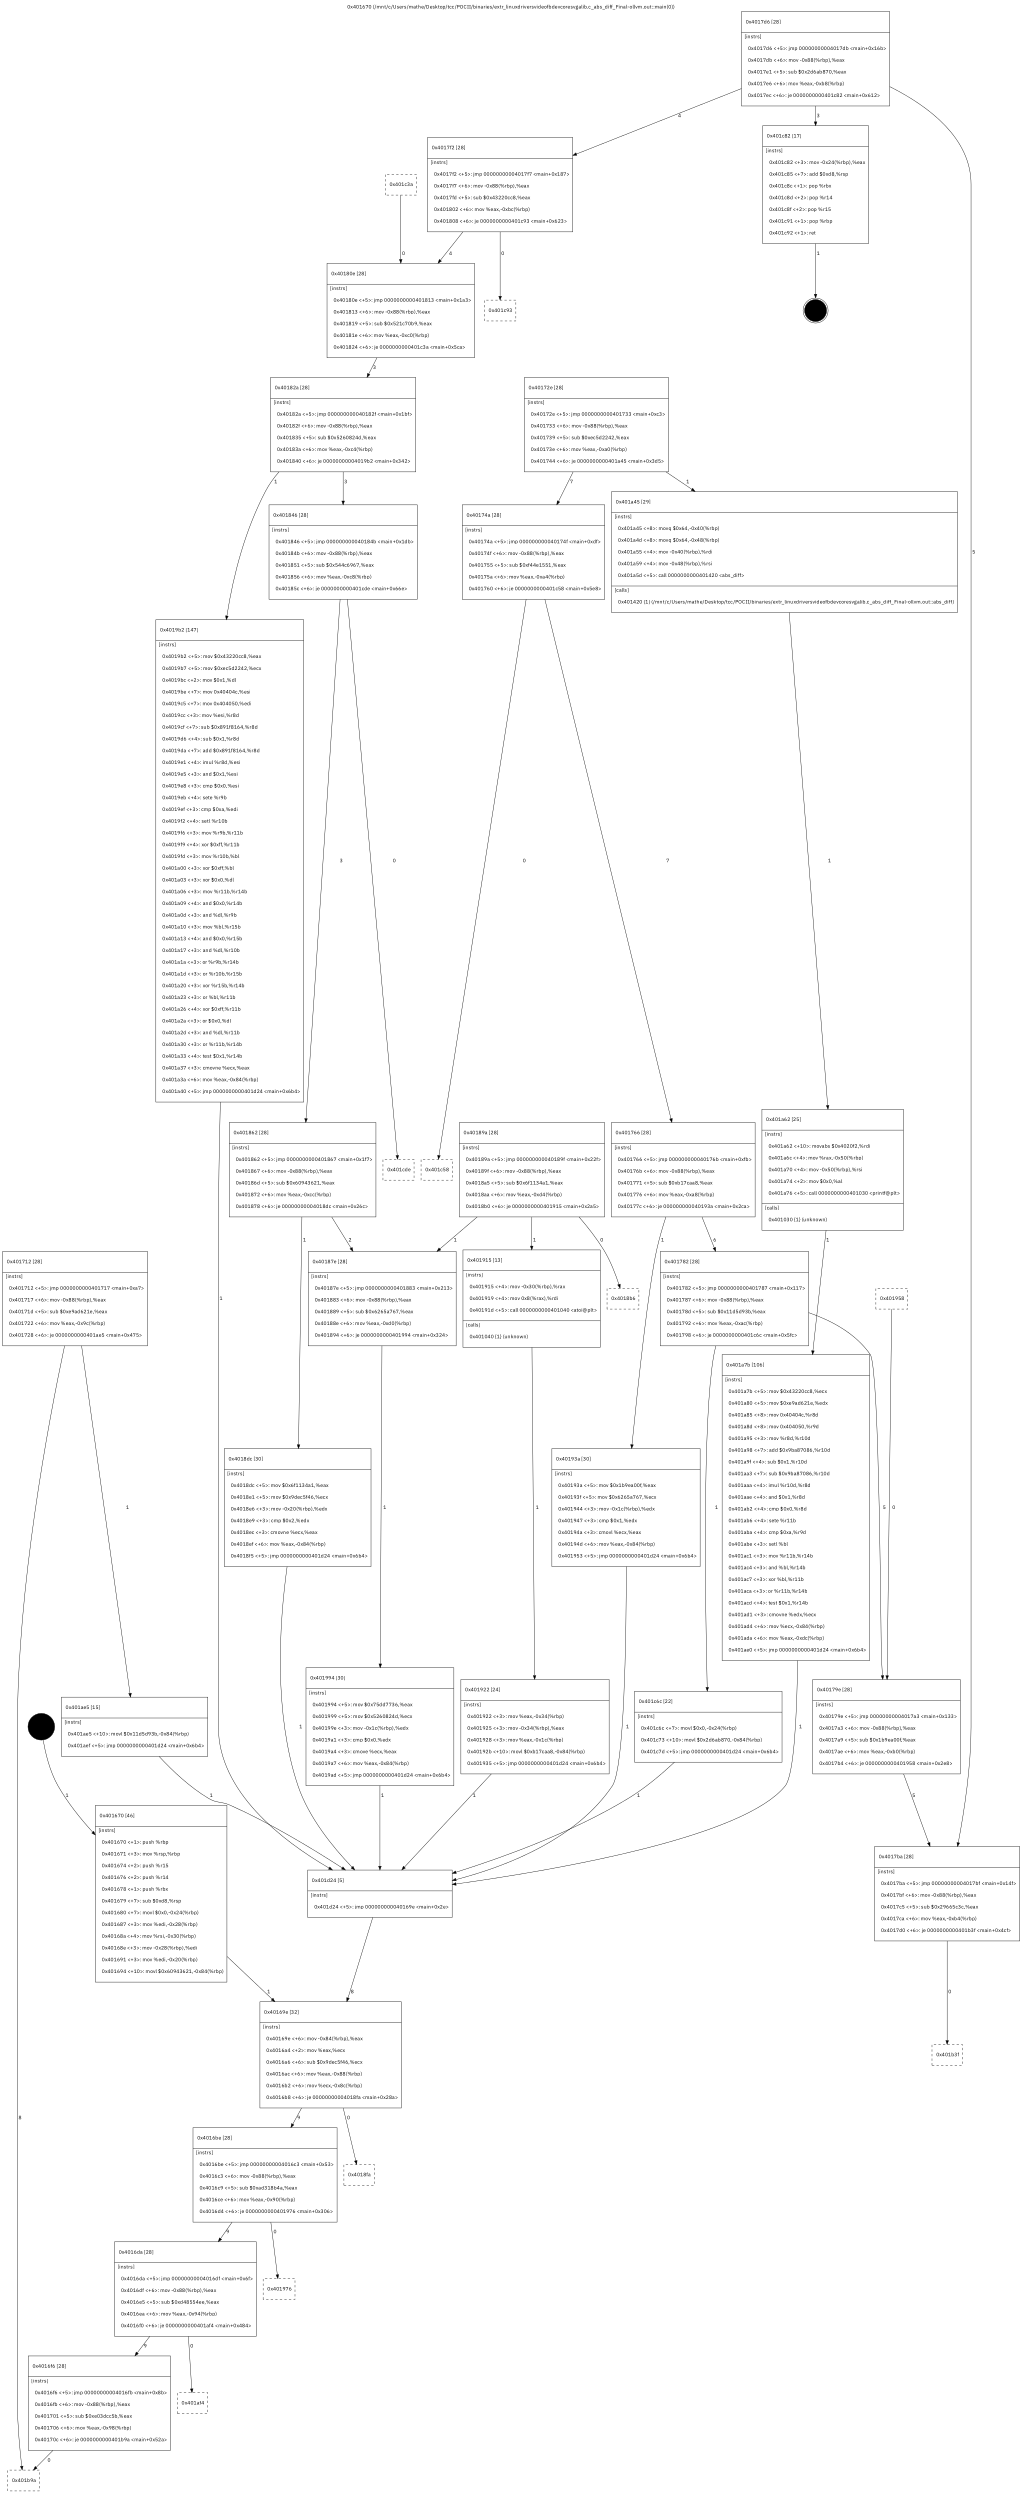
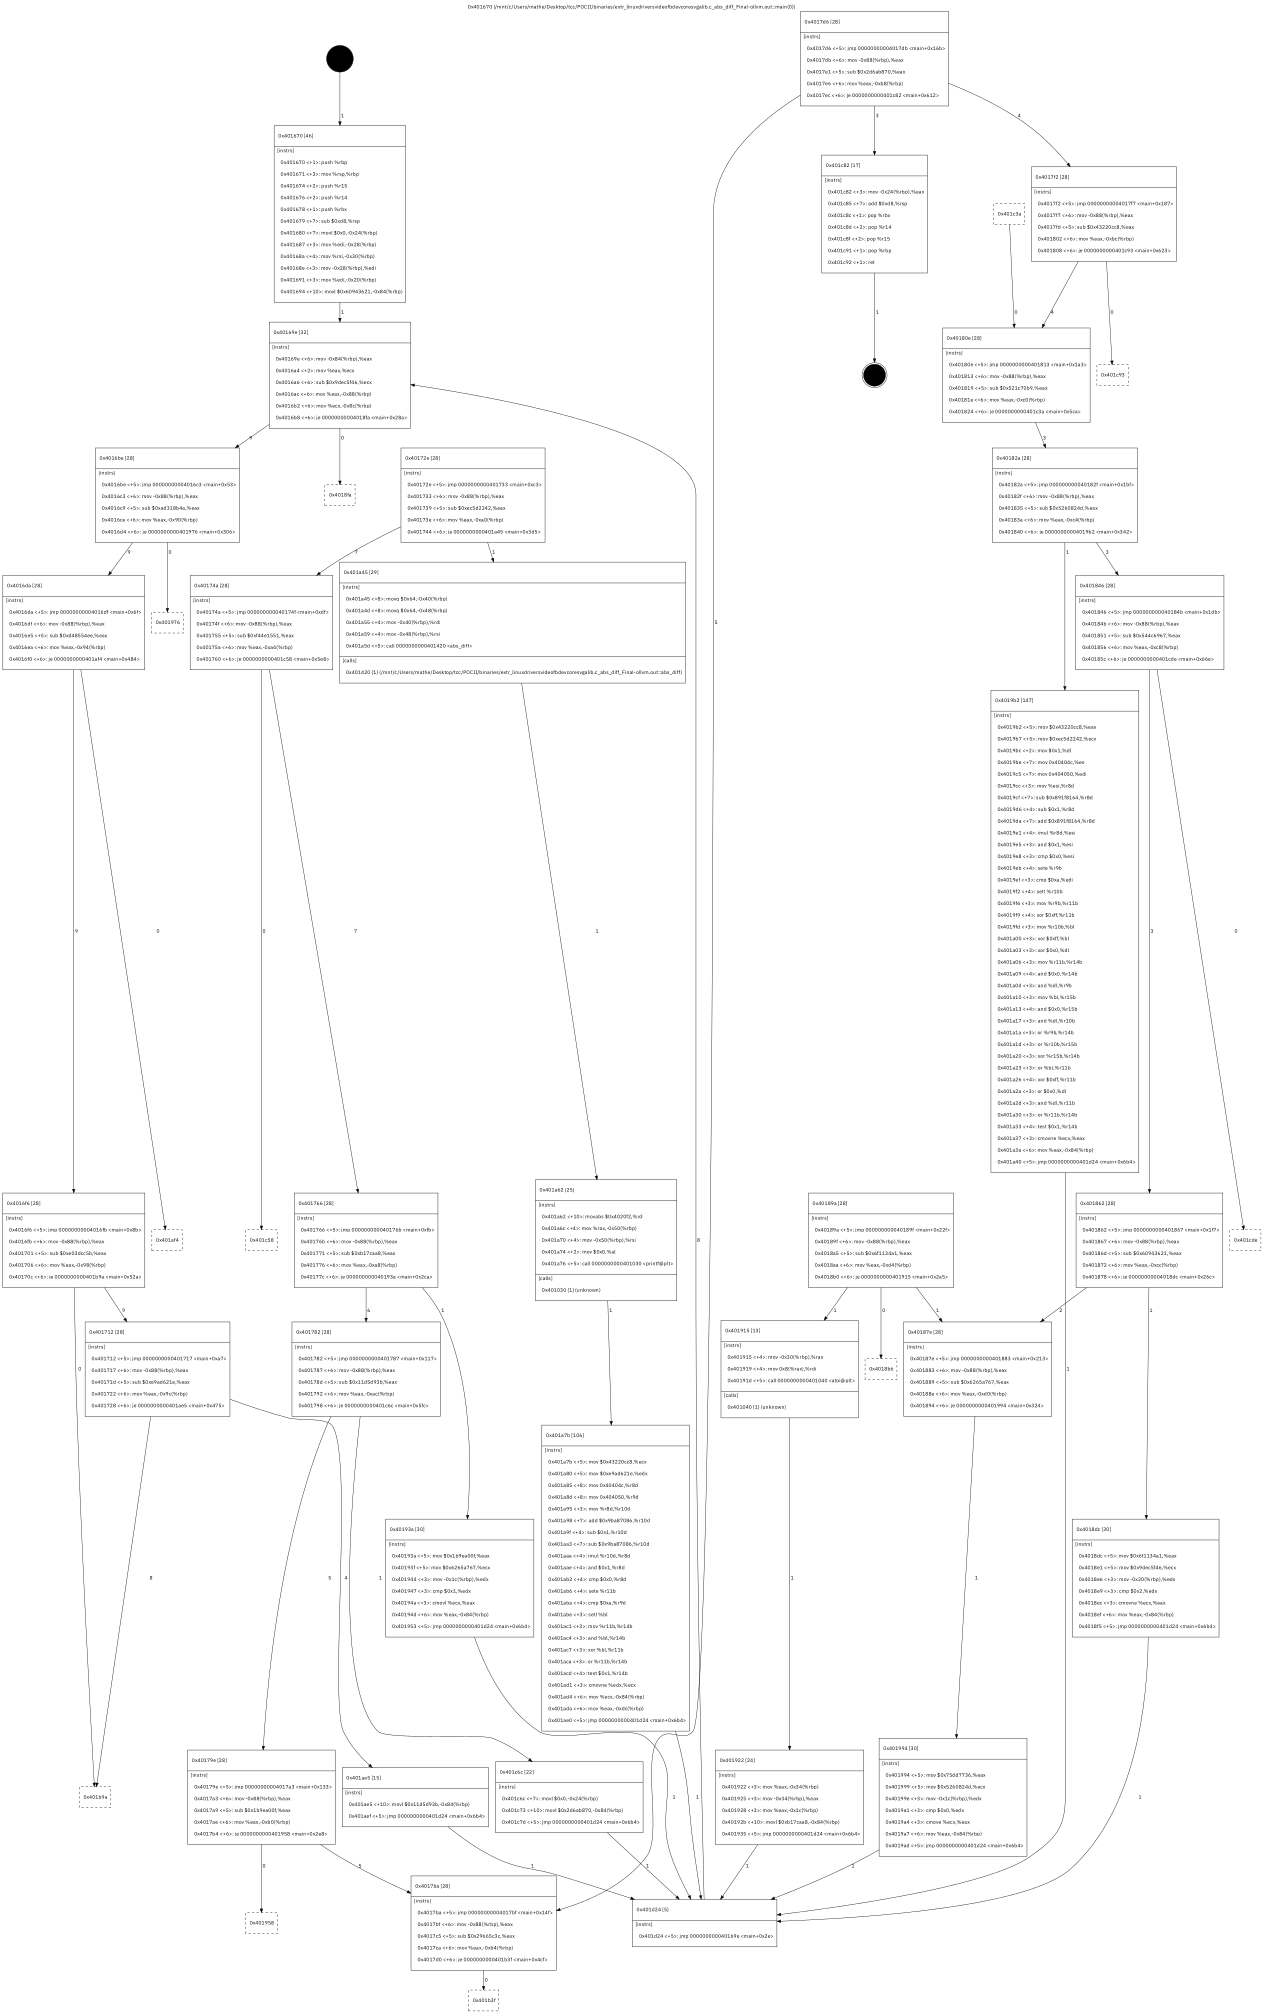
none -> (115, 1303)
(889, 1492) -> (261, 1877)
(127, 1508) -> (346, 1578)
